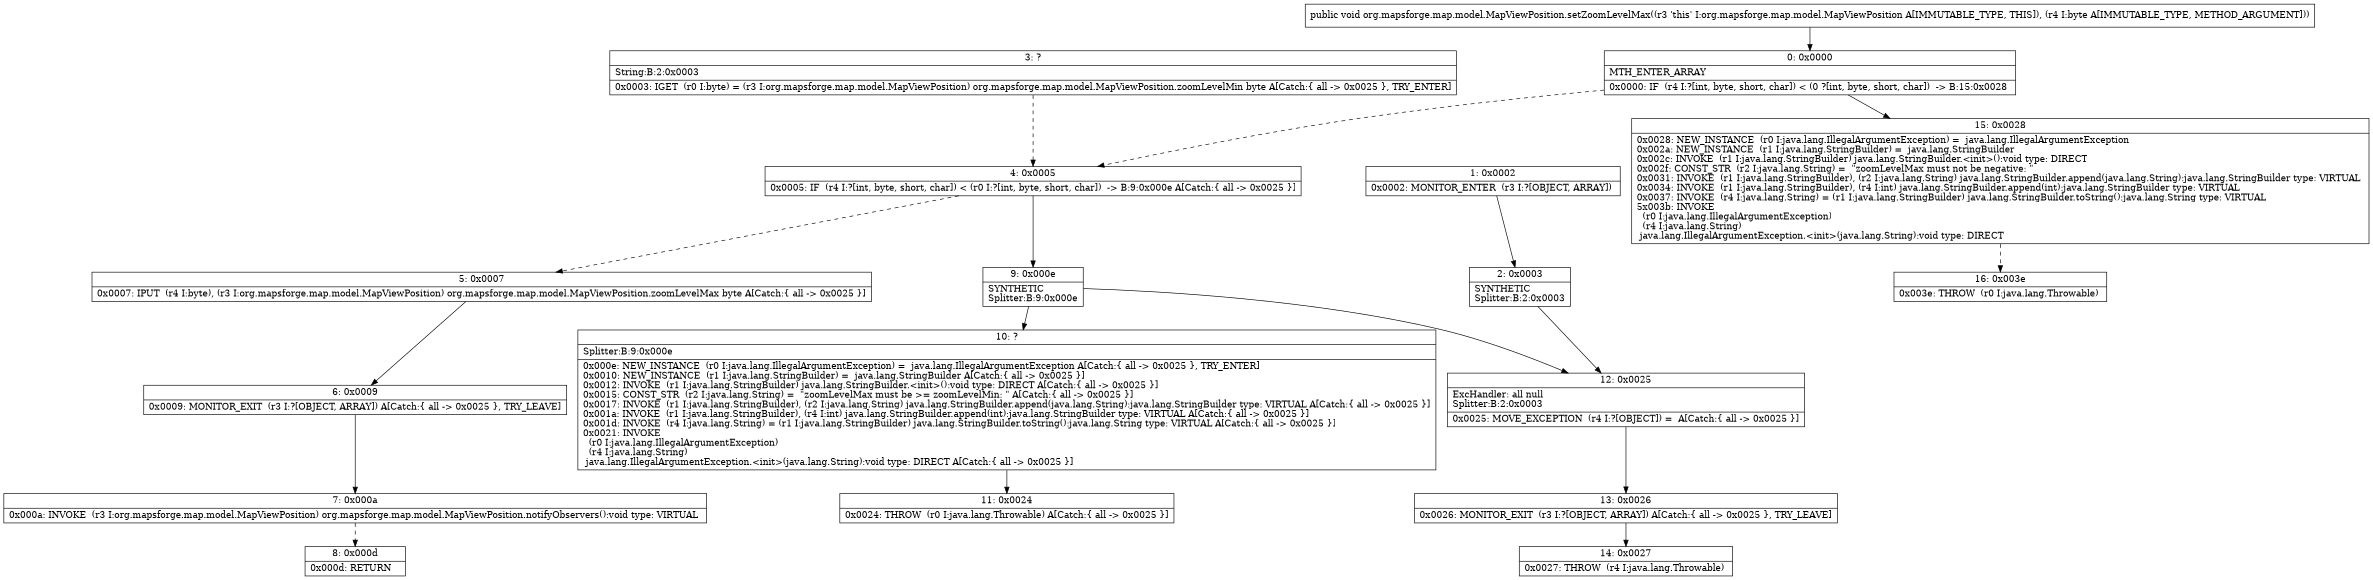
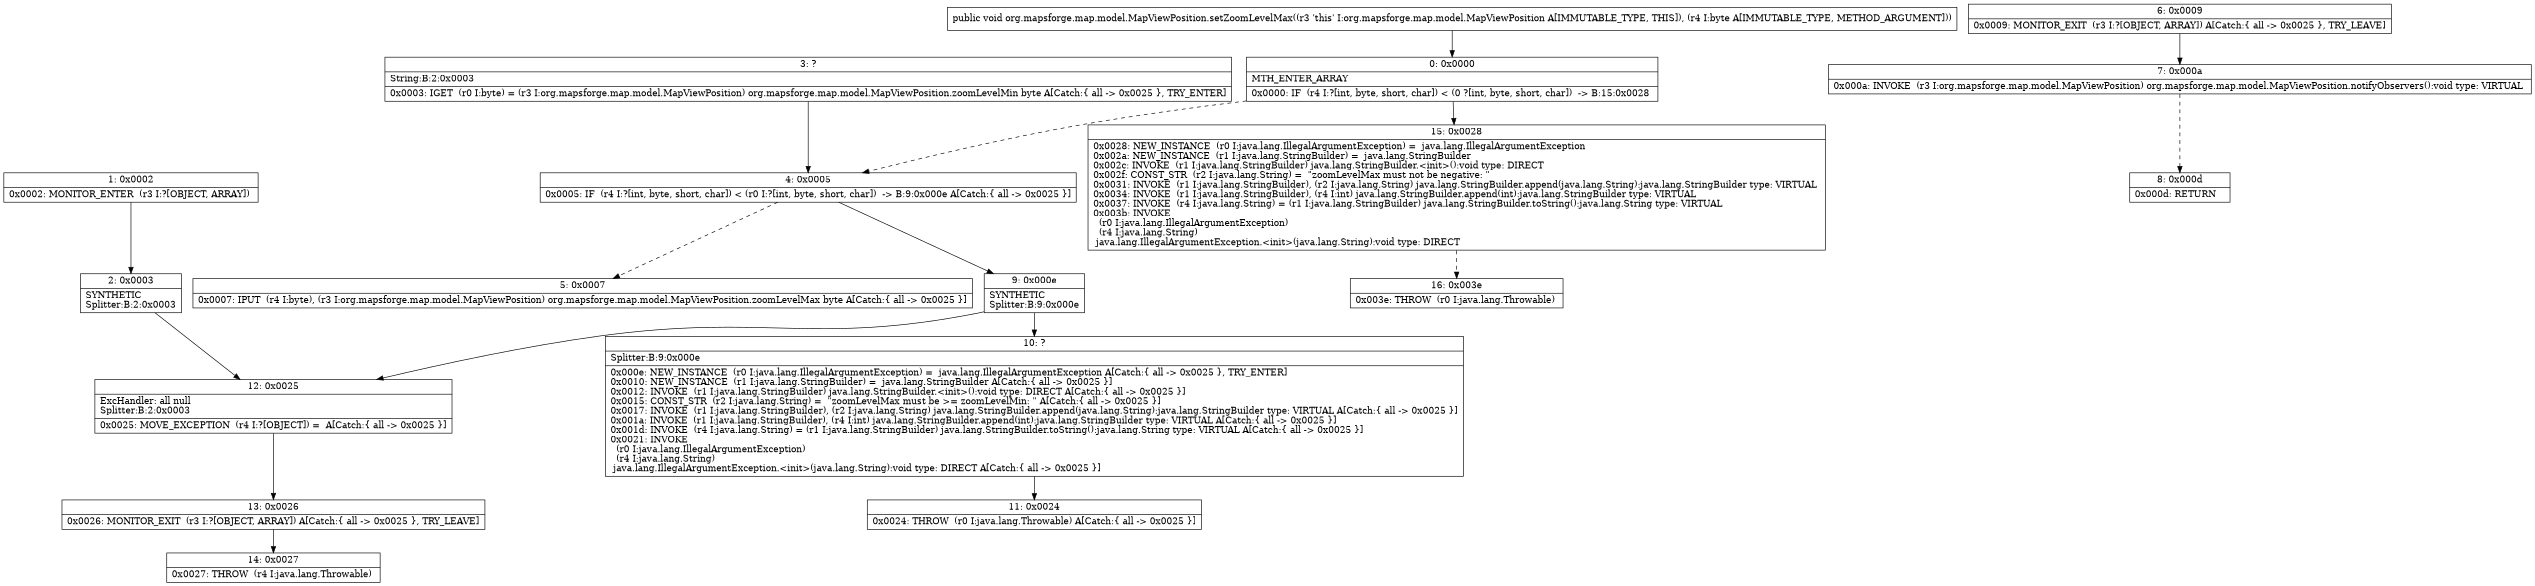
(1033, 128) -> (808, 134)
(1679, 207) -> (1135, 214)
(421, 341) -> none
